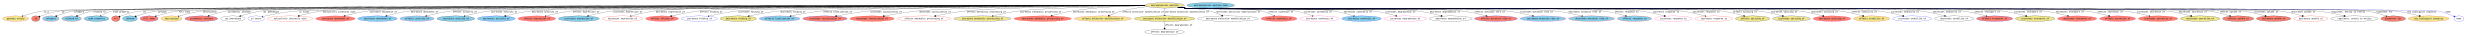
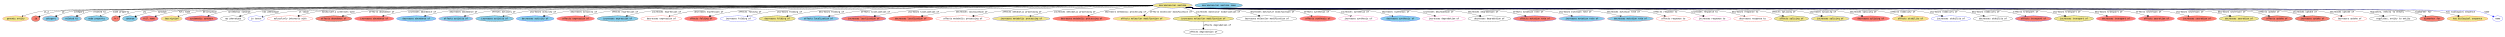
none -> (334, 19)
(1635, 19) -> (1673, 19)
